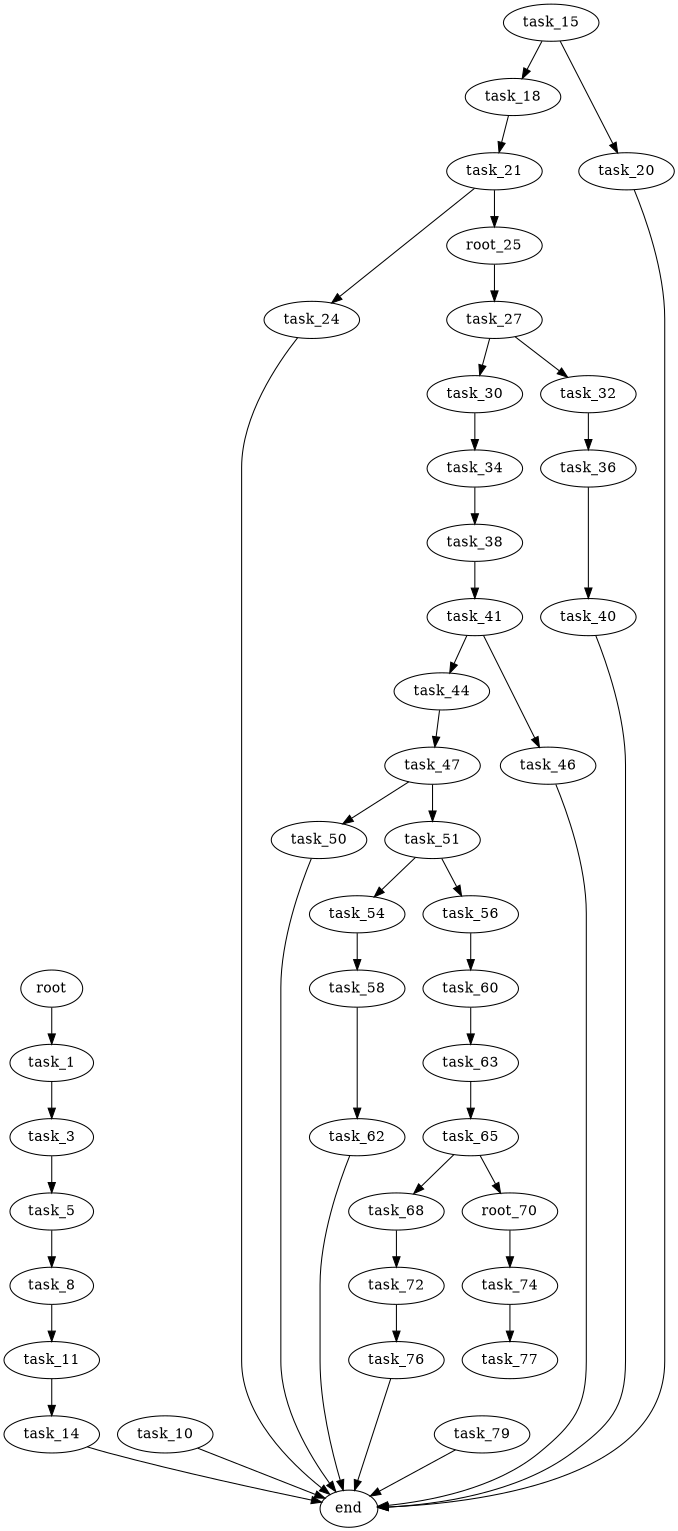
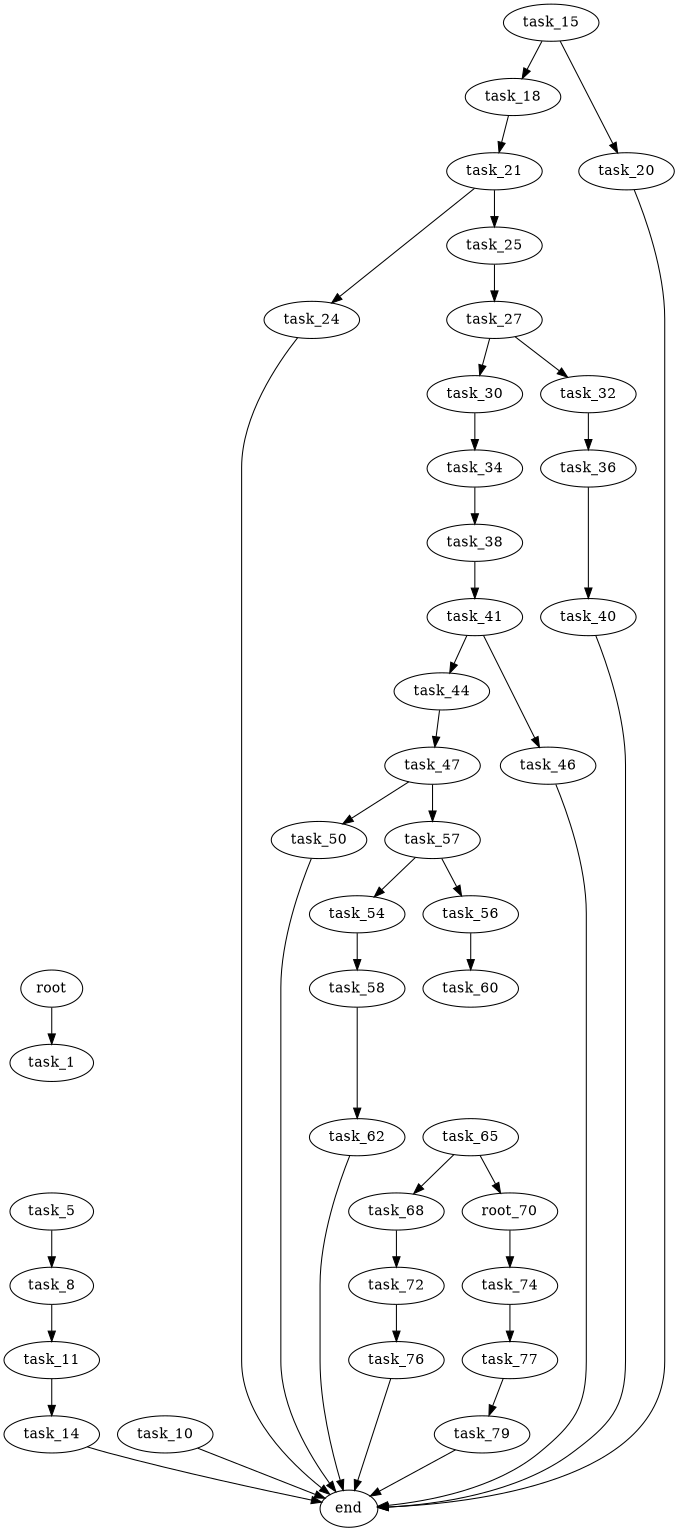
(494, 246) -> (494, 246)
(433, 840) -> (433, 840)
(471, 1063) -> none
(52, 1137) -> none
none -> (498, 1392)
